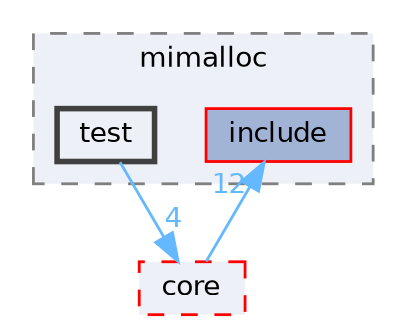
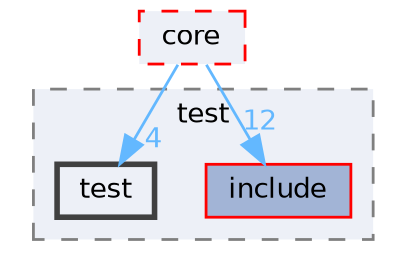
(203, 60) -> (203, 116)
(143, 201) -> (153, 108)
